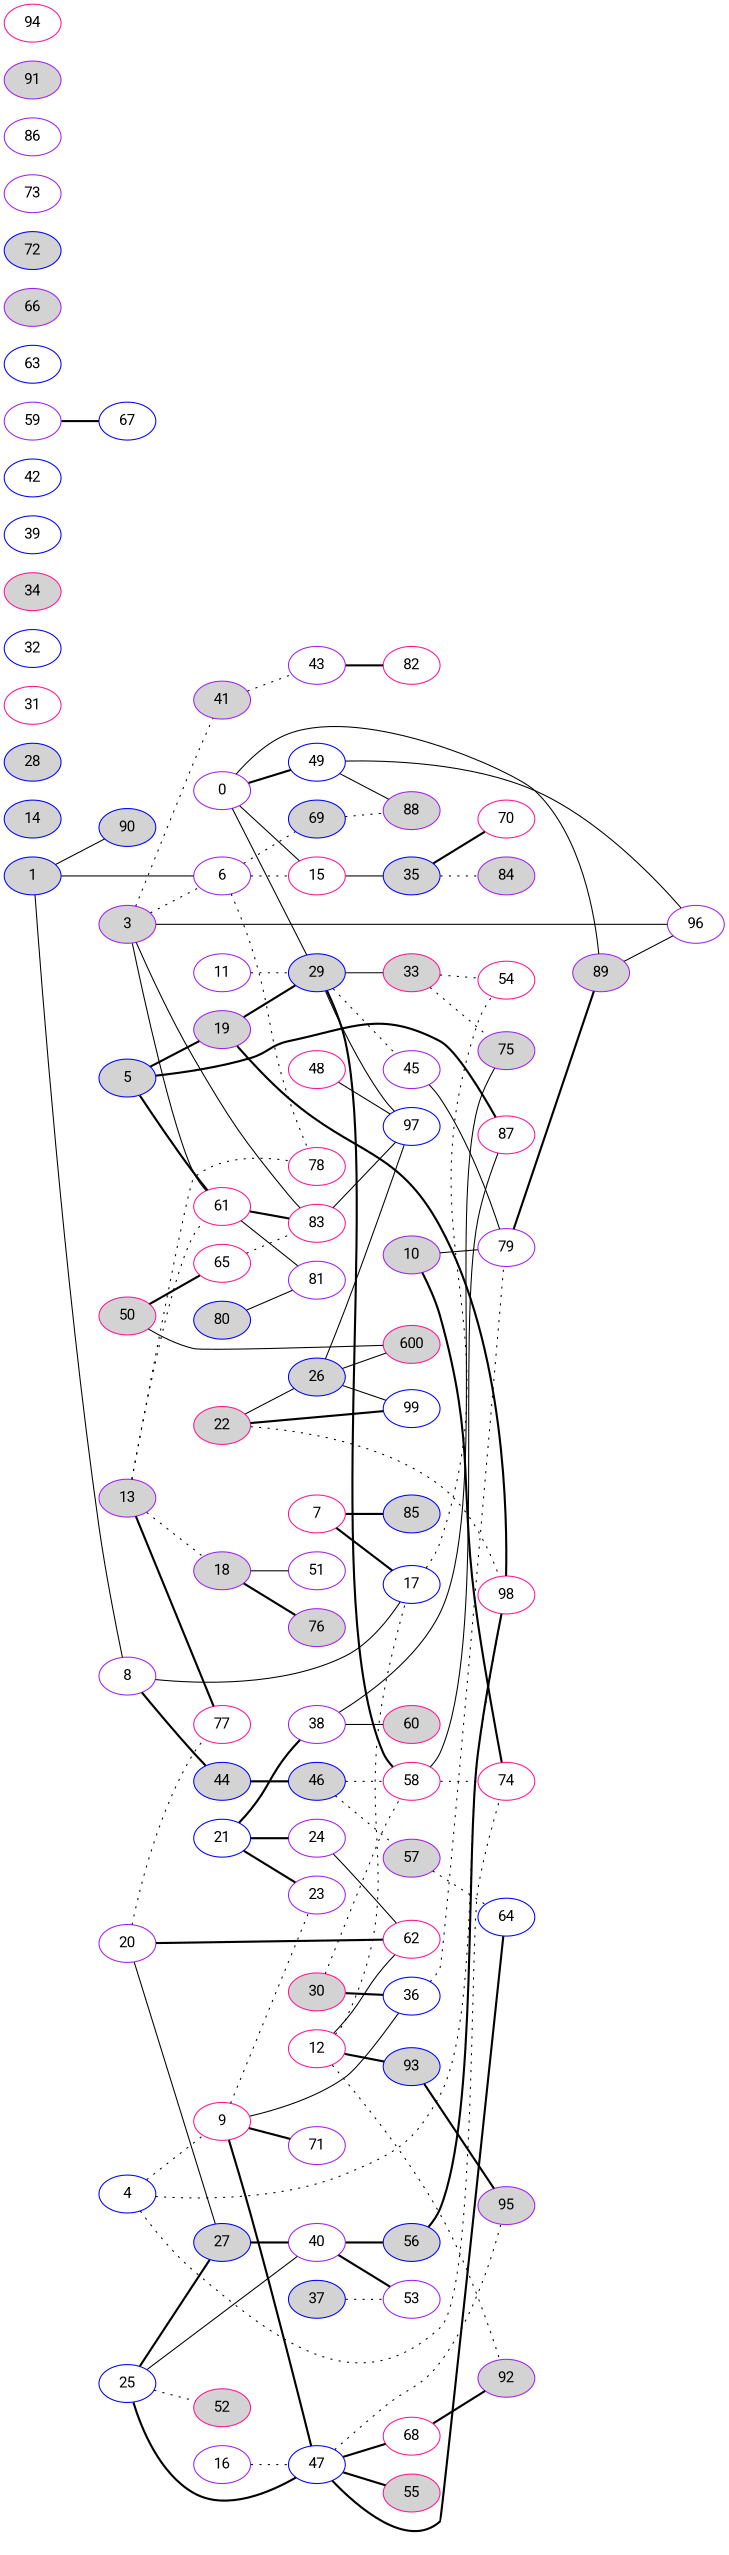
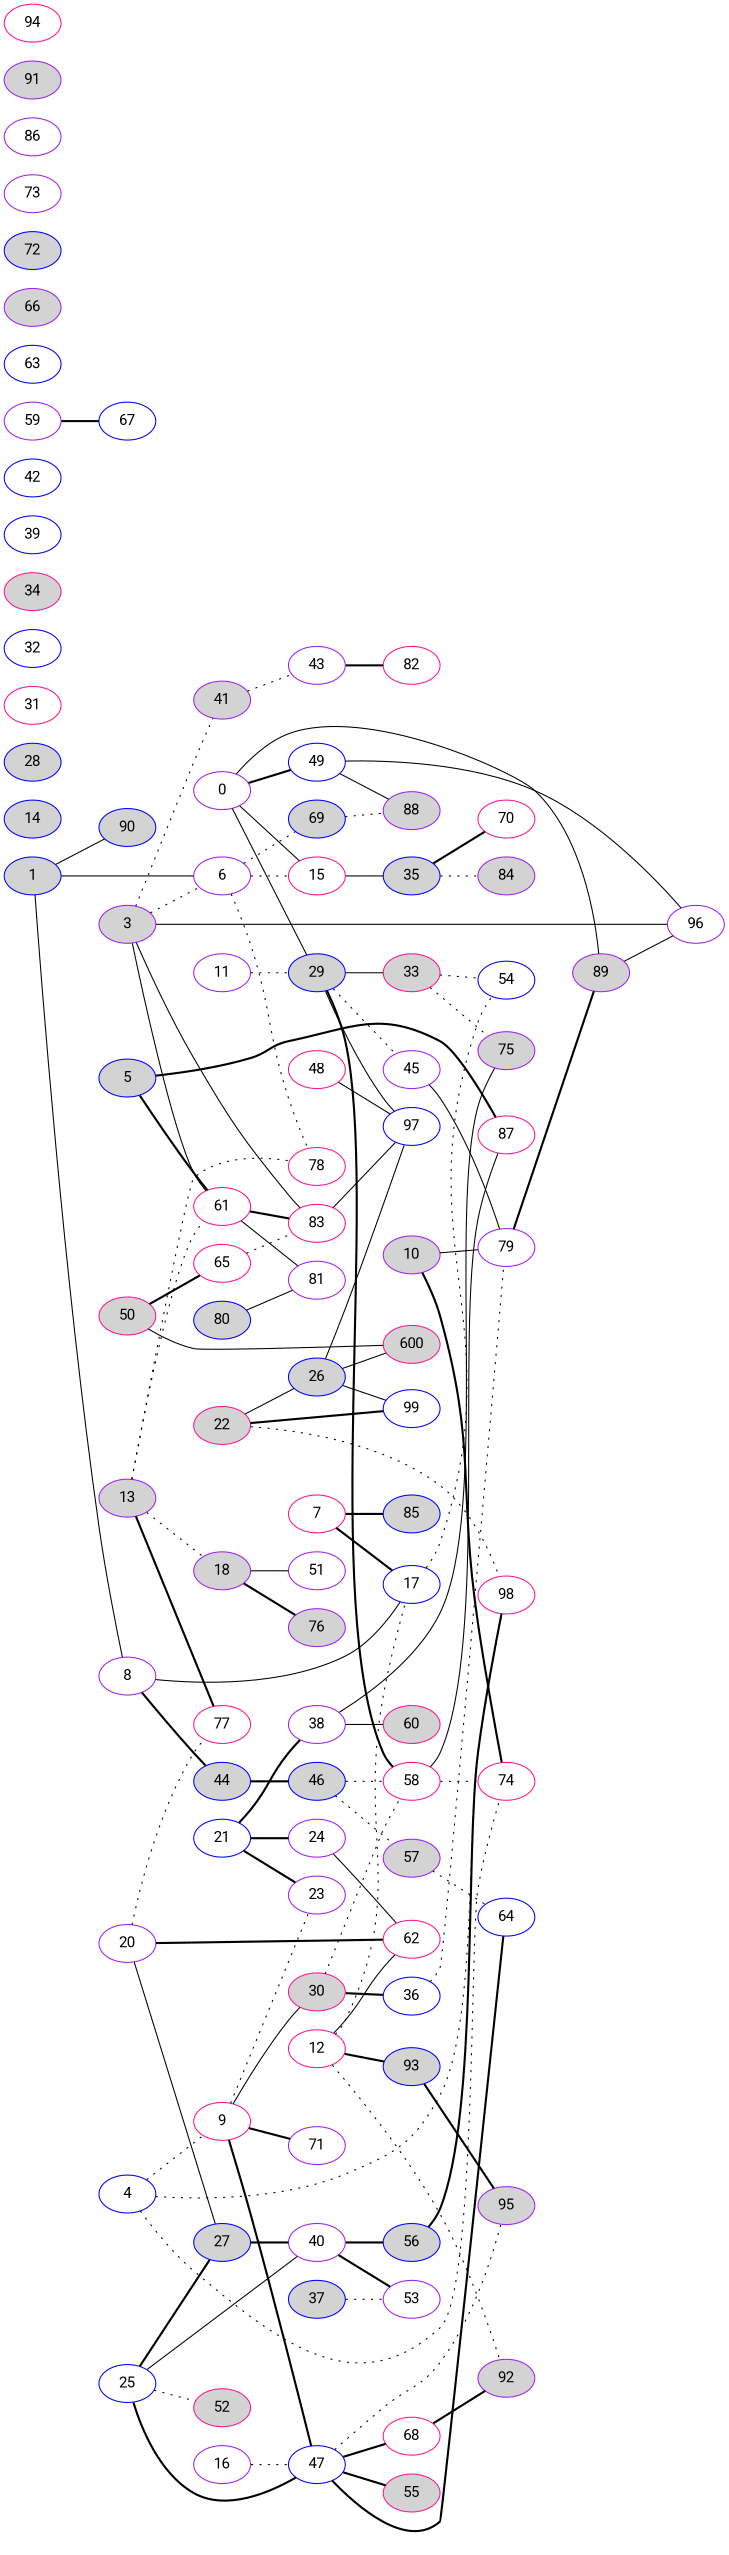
(506, 980) -> (506, 980)
(222, 1030) -> none
(337, 2083) -> (264, 2054)
